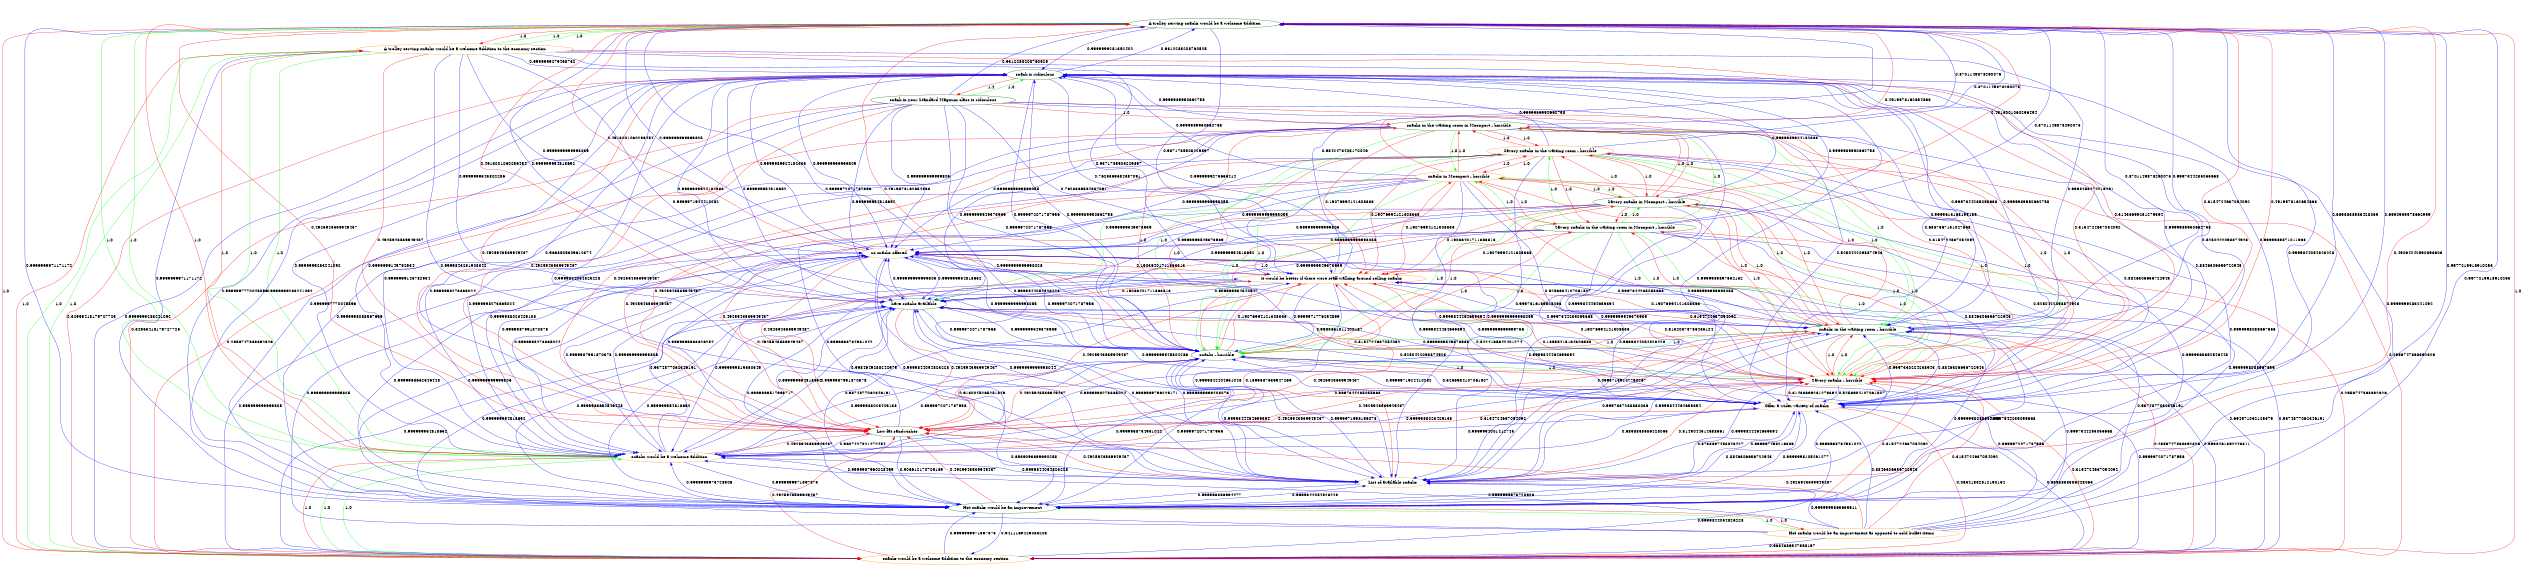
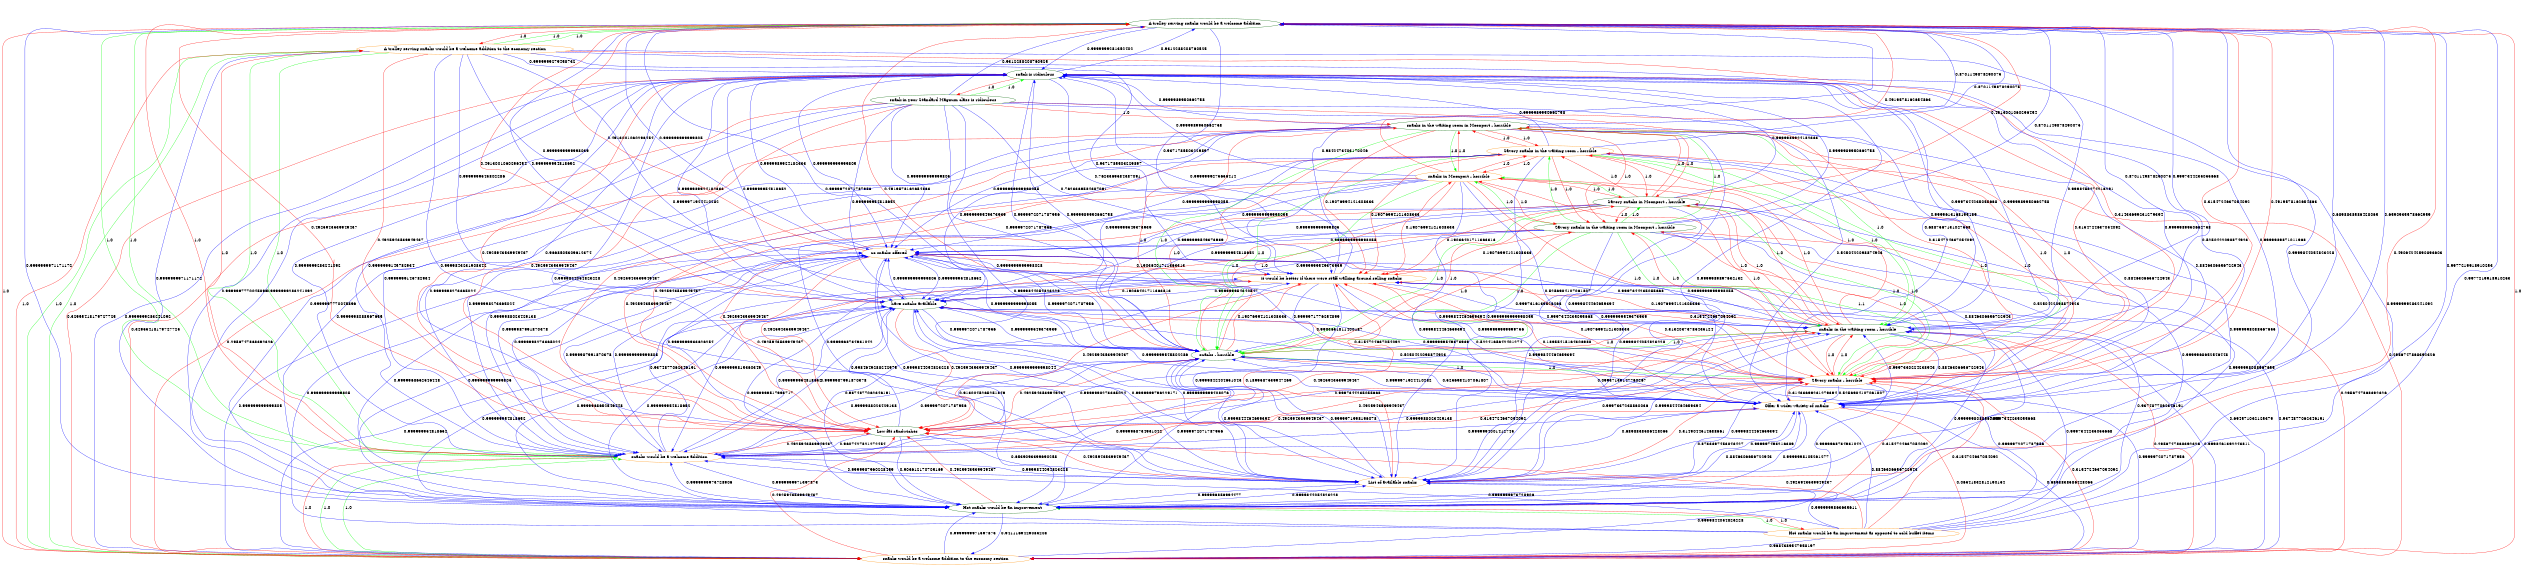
(991, 87) -> (991, 87)
none -> (1618, 148)
(1203, 210) -> (1203, 210)
(1862, 304) -> (1862, 304)
